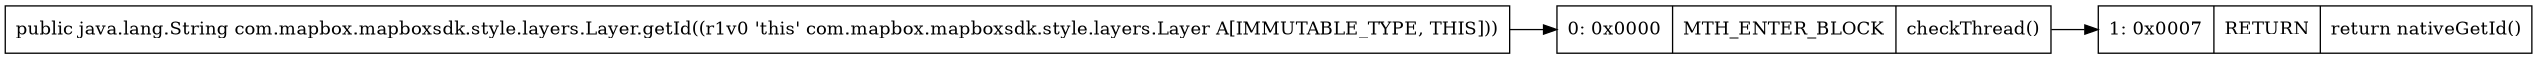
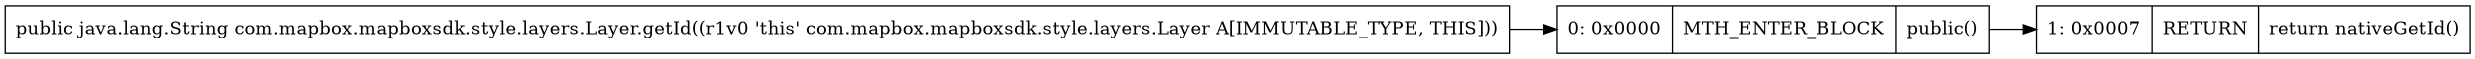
(1973, 29) -> (1943, 29)
